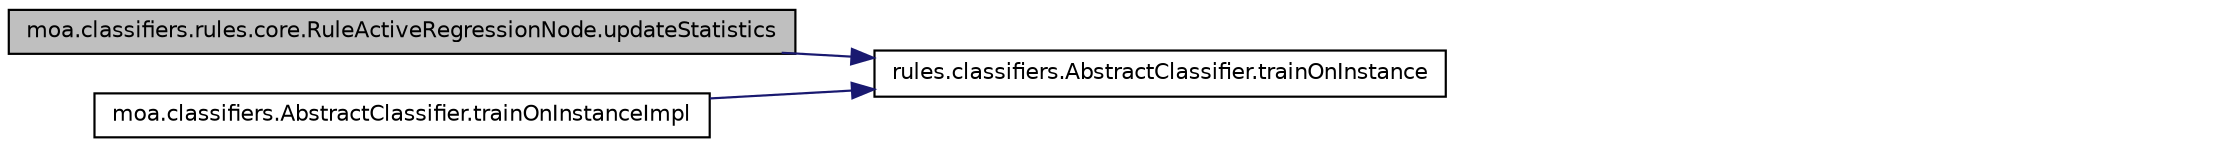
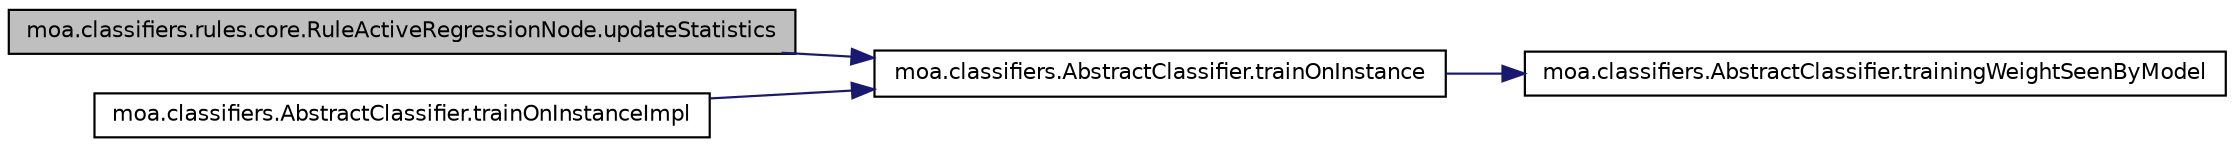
(1160, 74) -> (1160, 74)
none -> (1875, 74)
